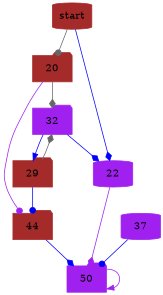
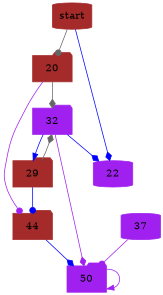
(101, 222) -> (69, 196)
(116, 251) -> (116, 251)
